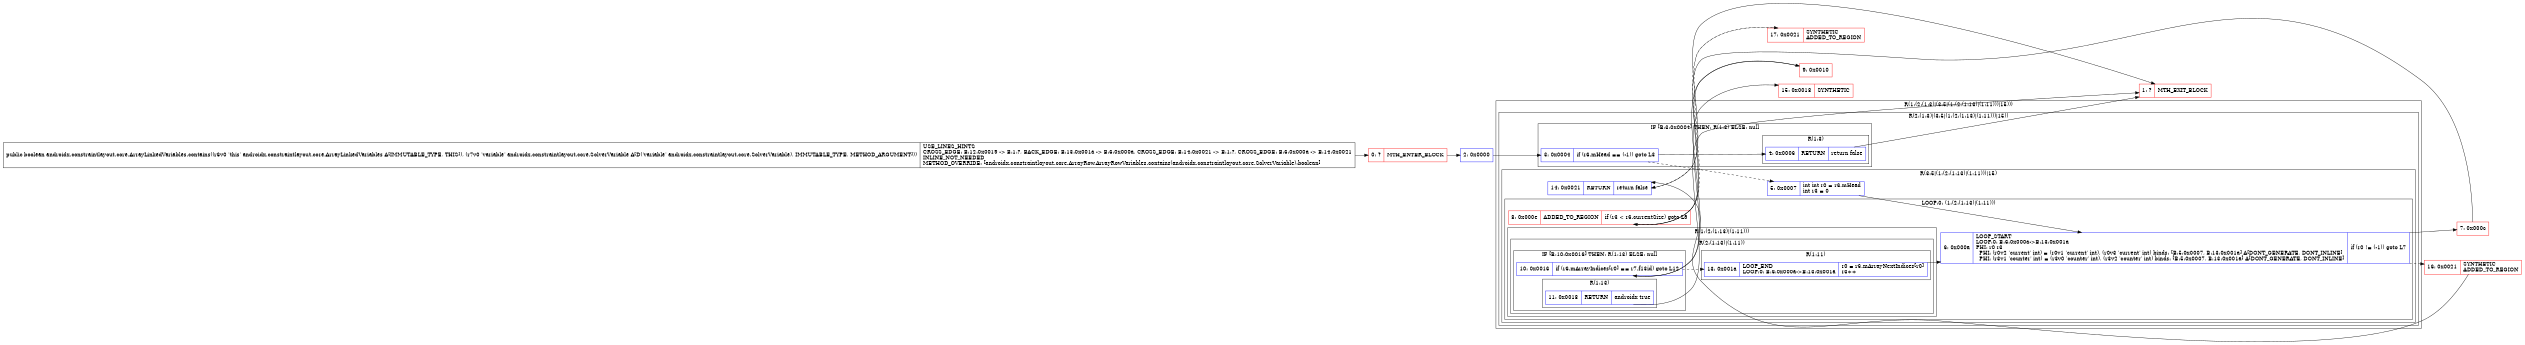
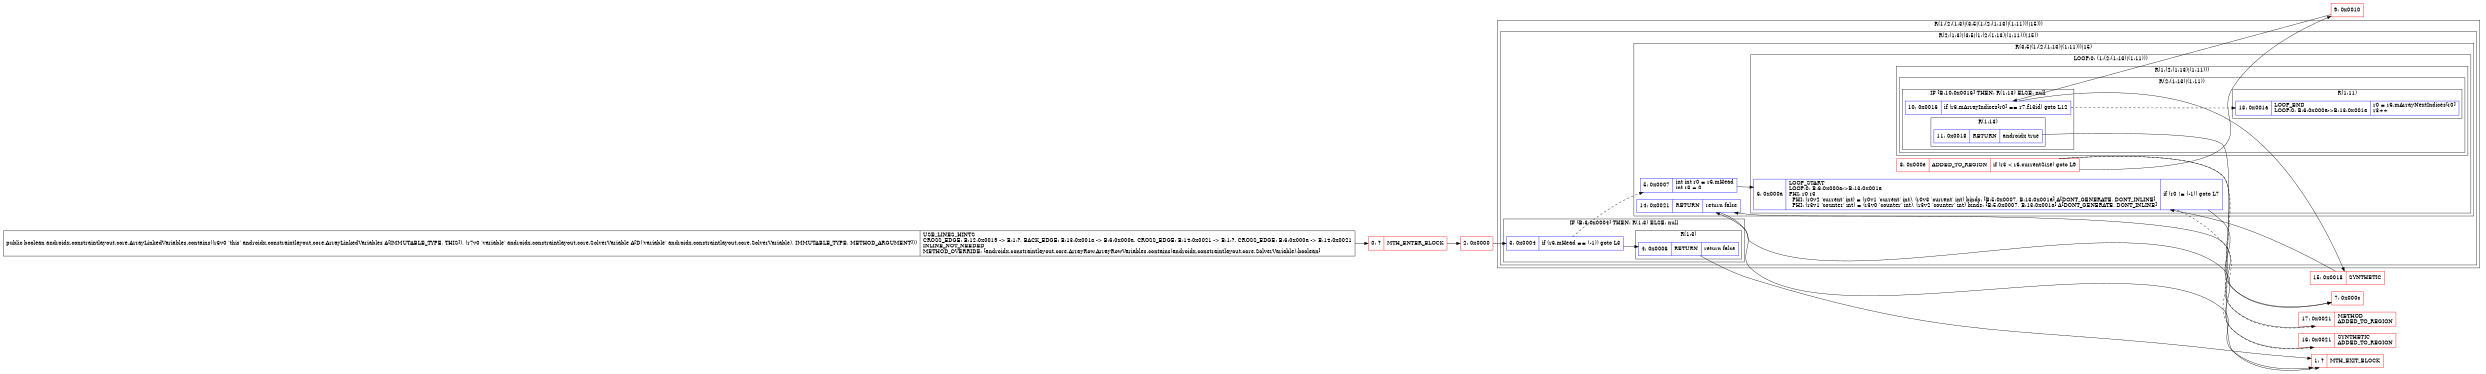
(1822, 32) -> (2351, 316)
(2042, 52) -> (2229, 199)
(1694, 88) -> (2059, 219)
(1477, 155) -> (1477, 243)
(1932, 262) -> (2257, 234)
